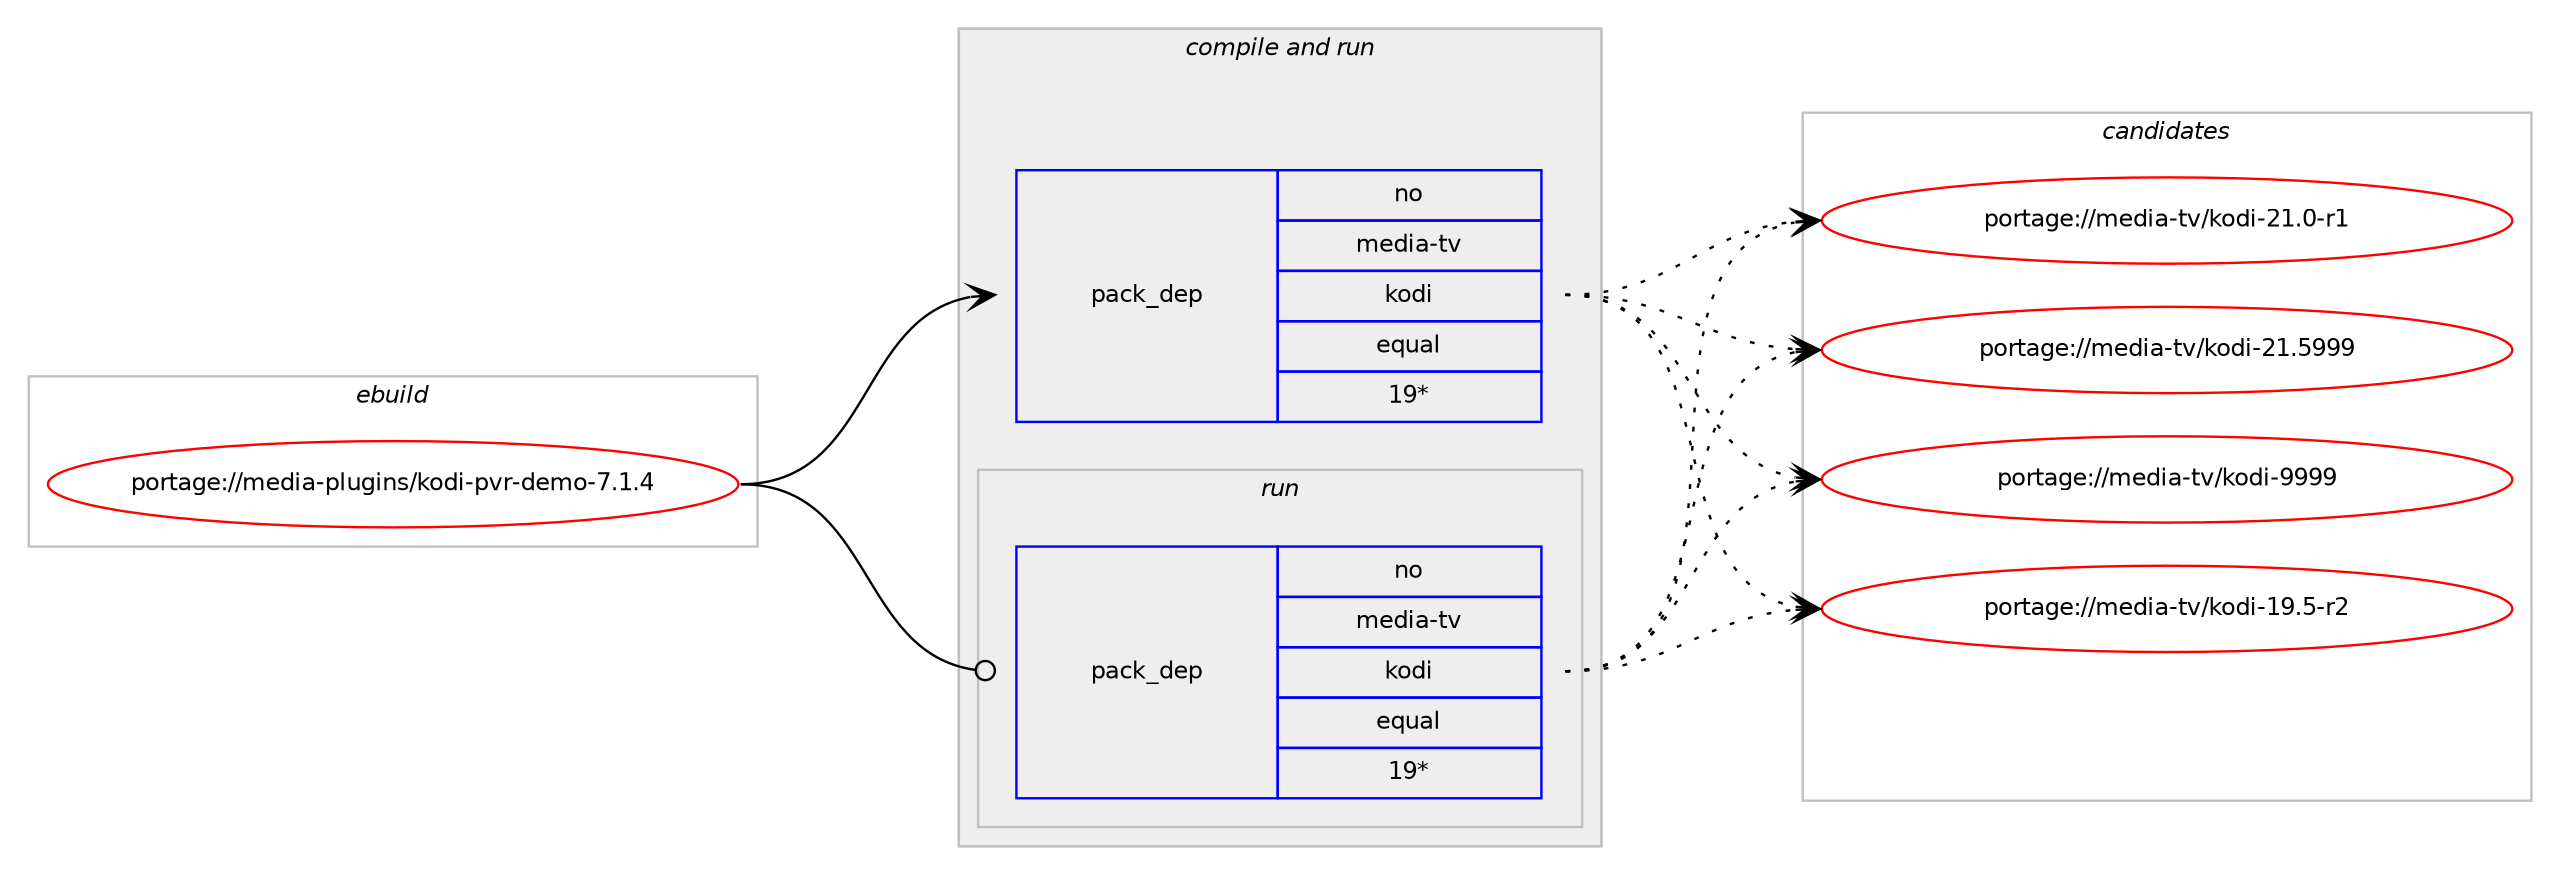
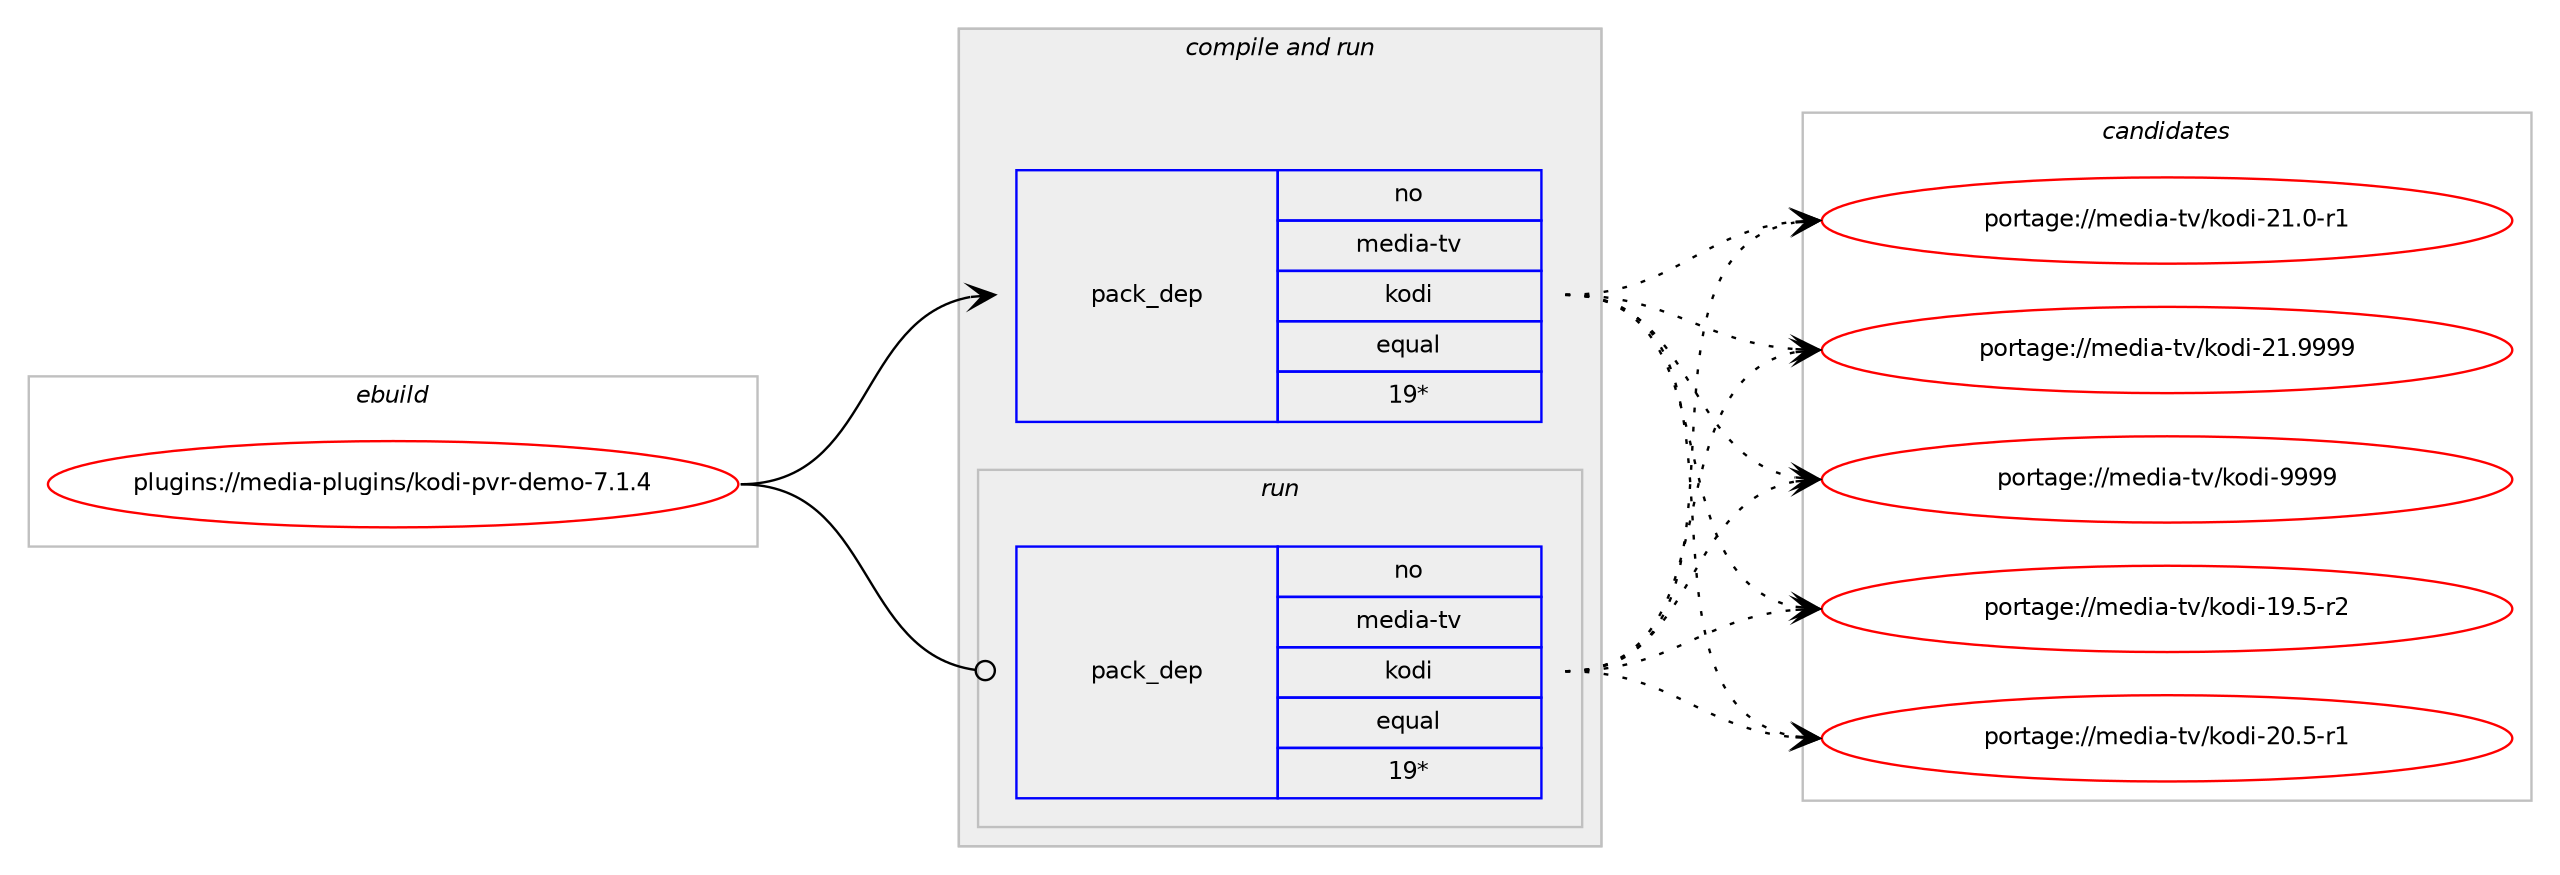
(2167, 350) -> (2167, 350)
(393, 484) -> (393, 484)
none -> (2167, 738)
